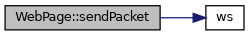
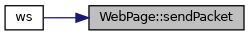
(177, 18) -> (60, 18)
